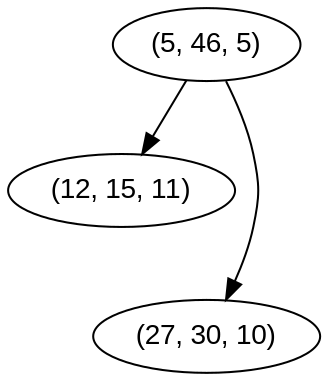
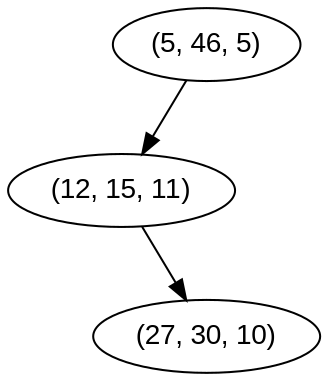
(258, 180) -> (159, 255)
